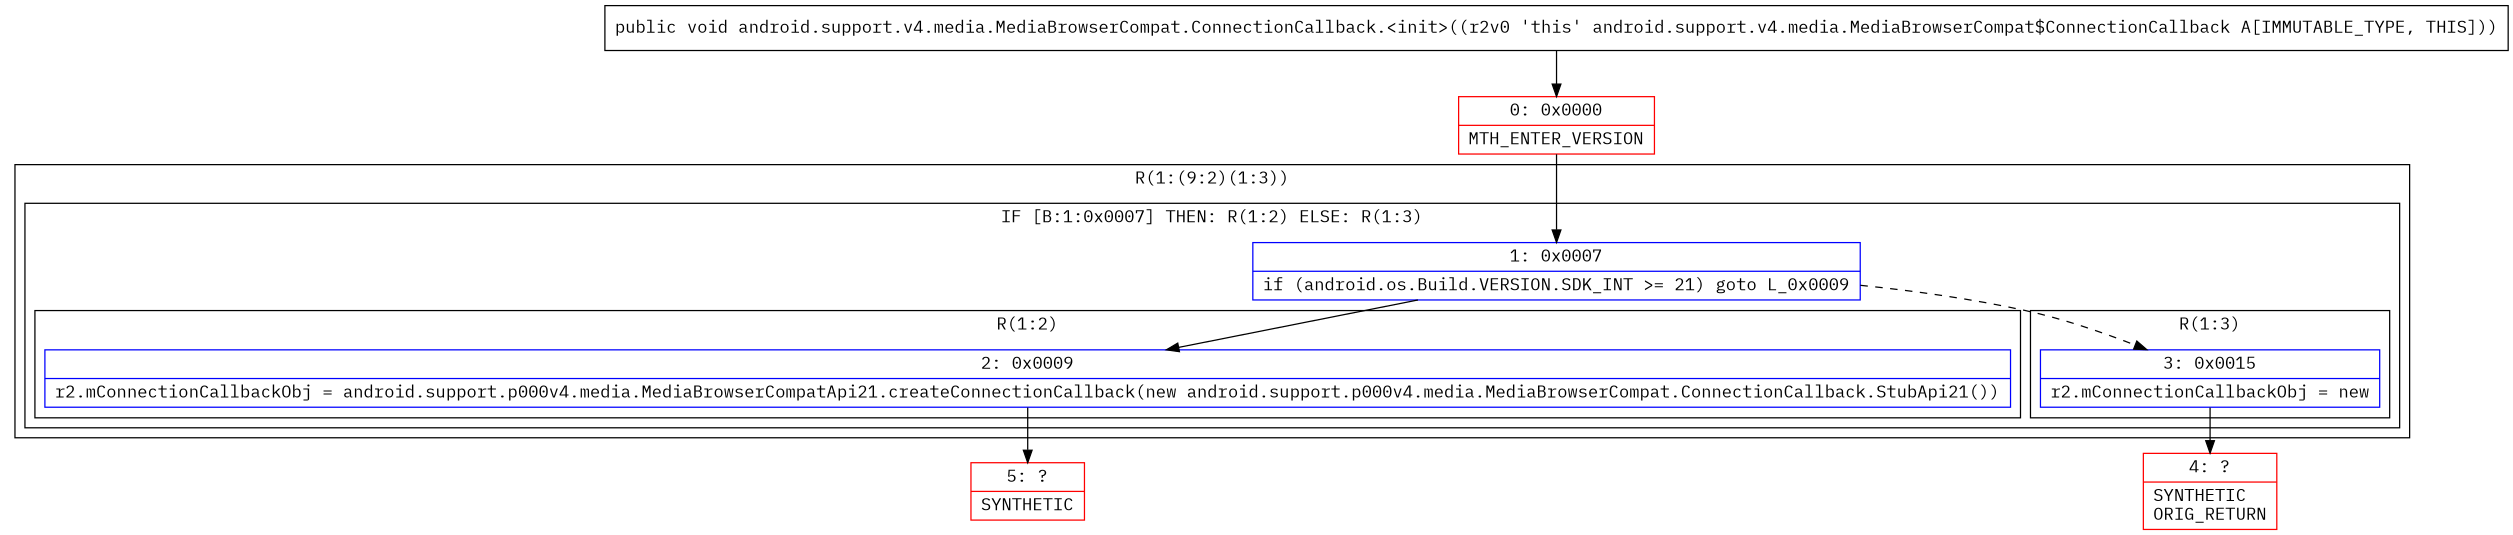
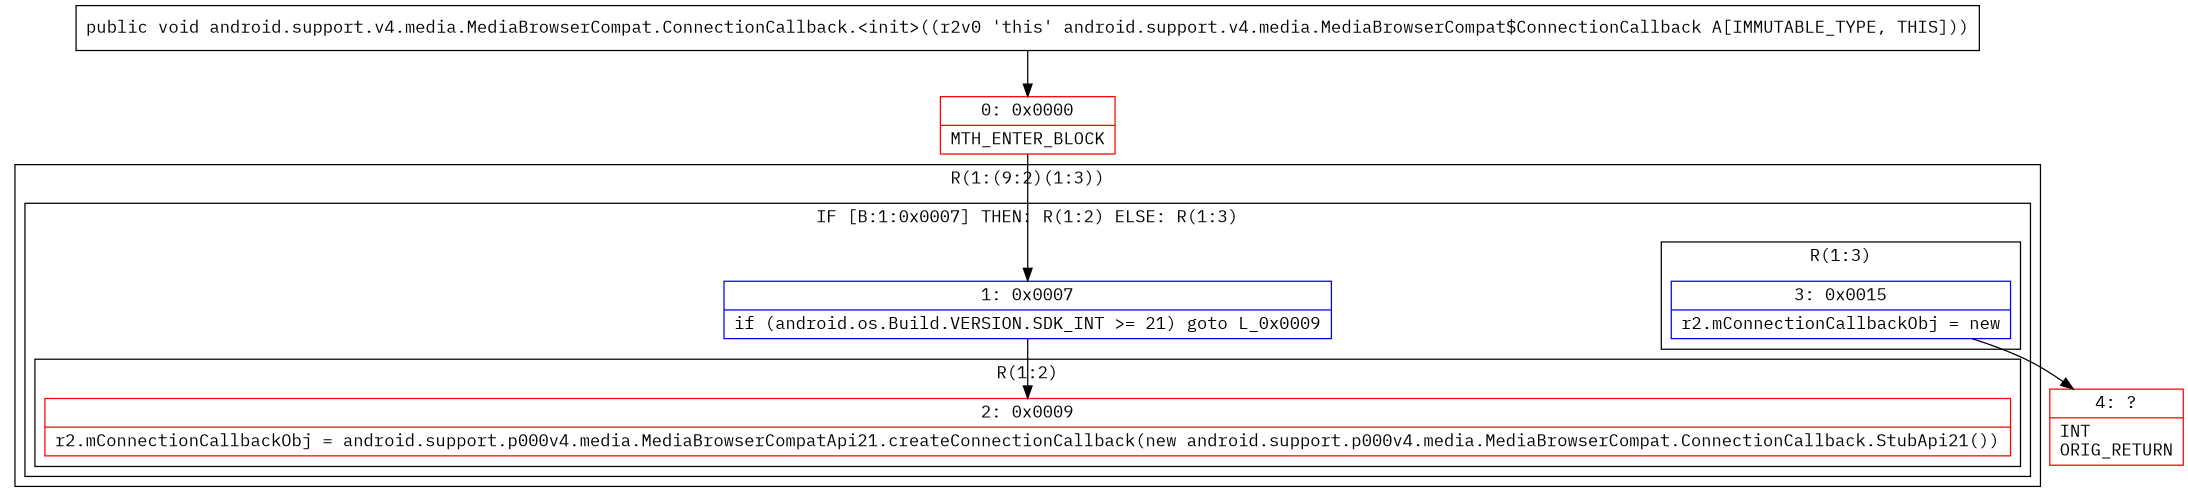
(1557, 139) -> (1028, 139)
(1986, 303) -> none
(1028, 379) -> (1028, 427)
(1028, 491) -> none
(2200, 496) -> (2075, 432)
